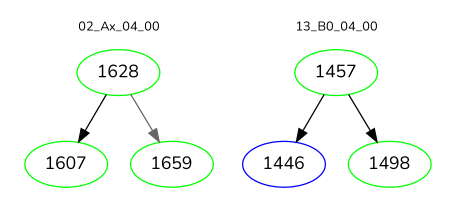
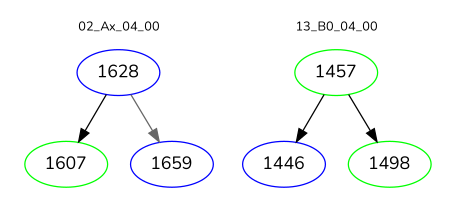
(118, 73) -> (118, 73)
(172, 164) -> (172, 164)
